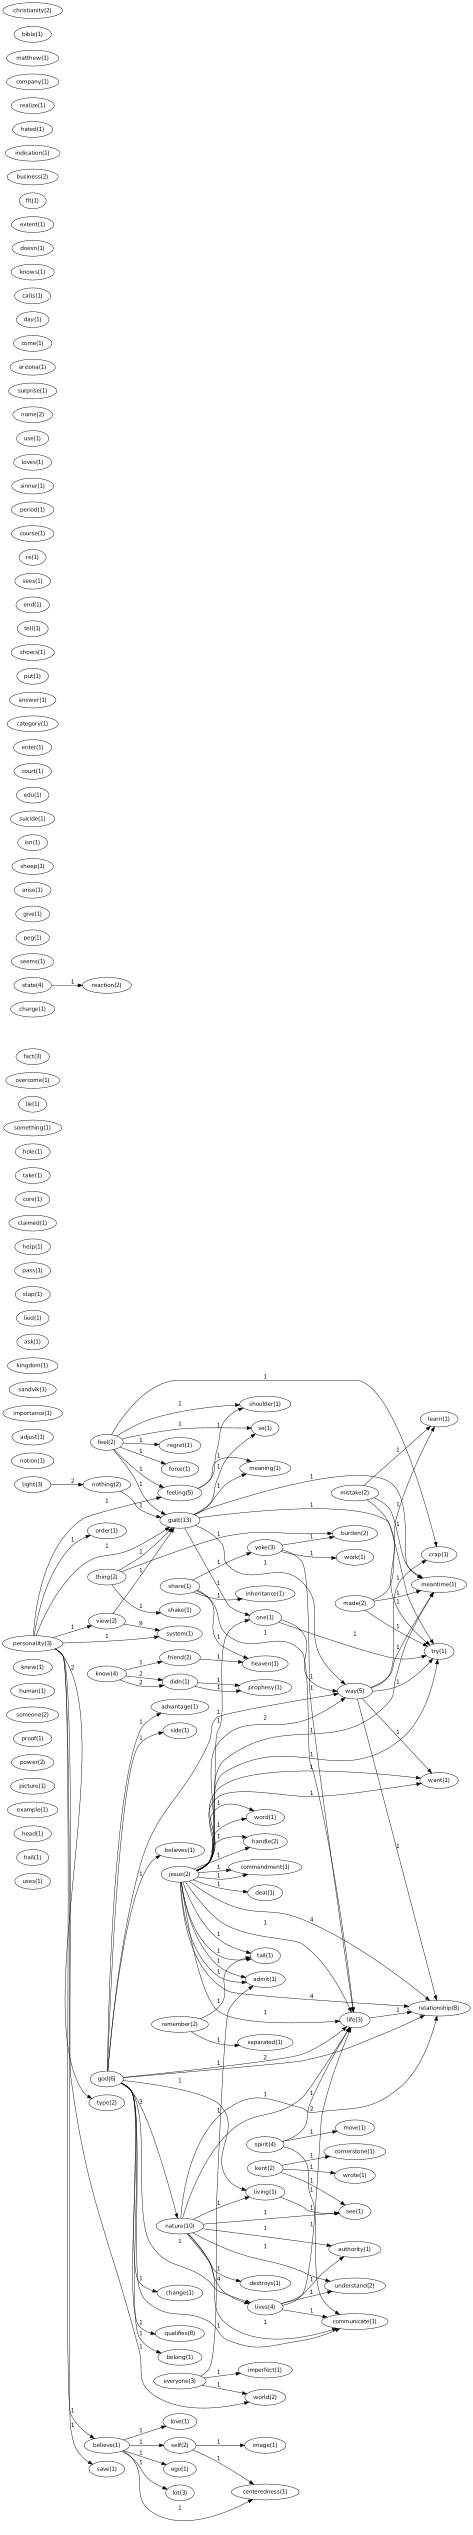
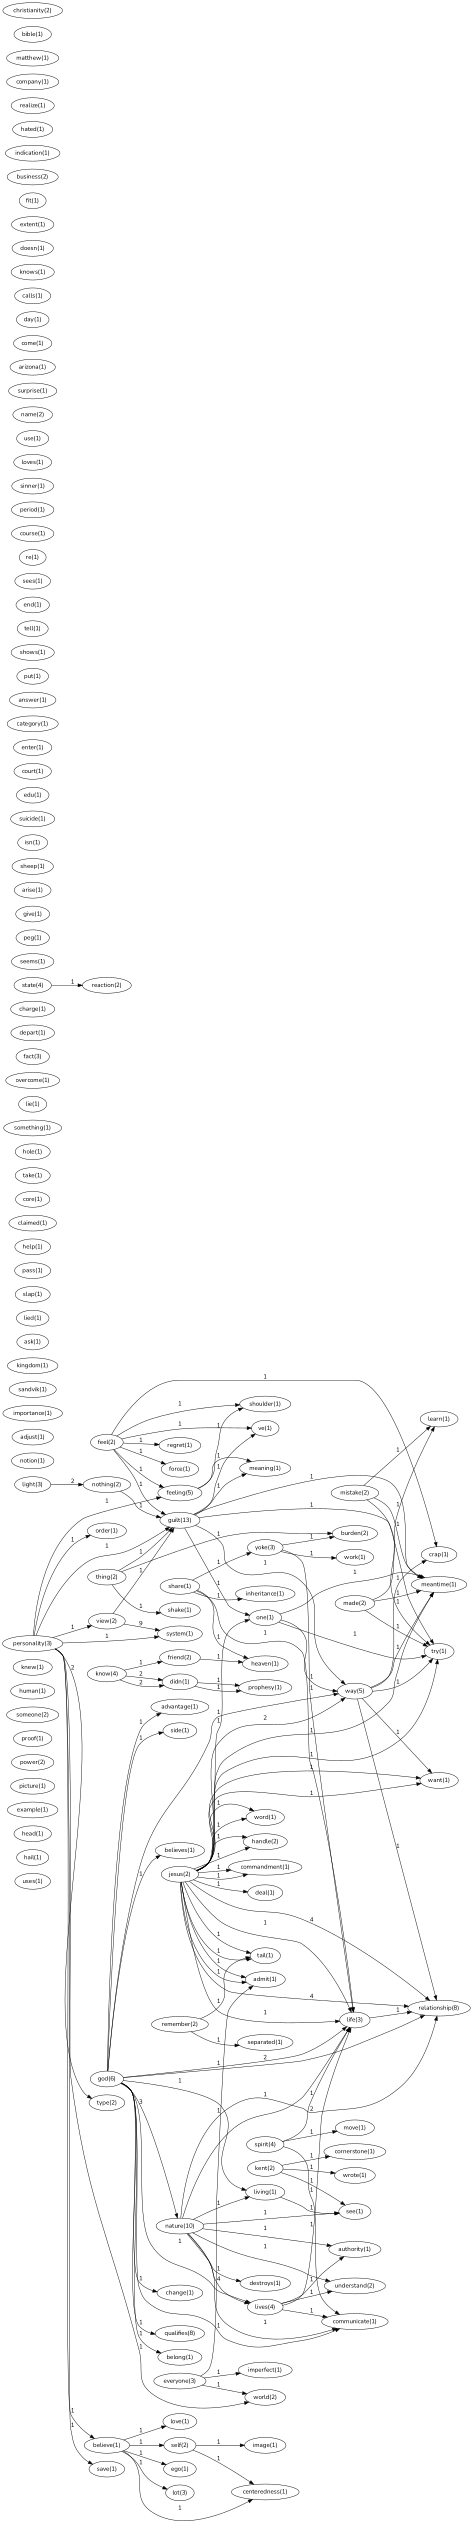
none -> (33, 1033)
none -> (347, 1583)
